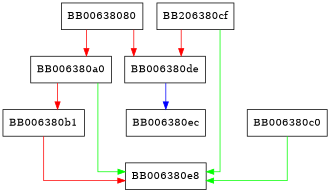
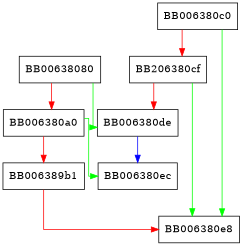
(134, 39) -> (93, 105)
none -> (182, 39)
(44, 123) -> (44, 176)
(98, 137) -> (89, 146)
